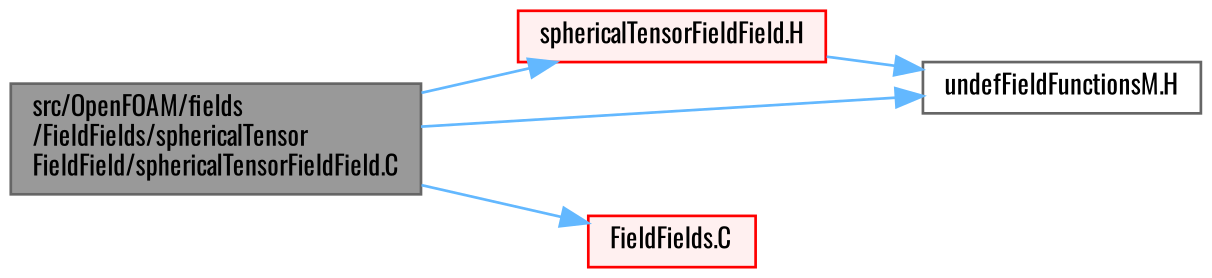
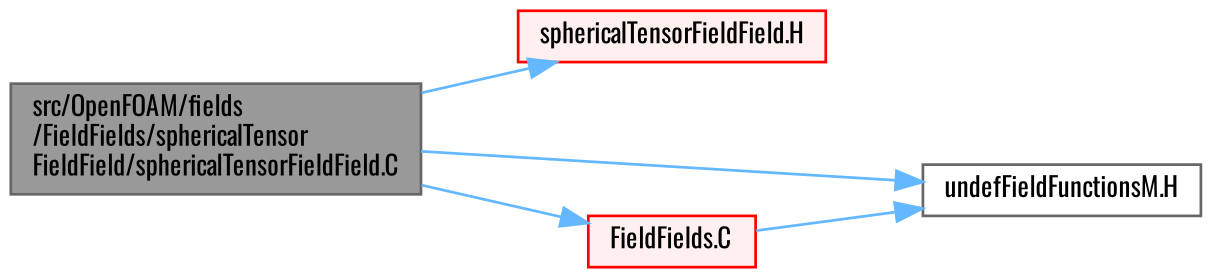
(861, 61) -> (825, 221)
